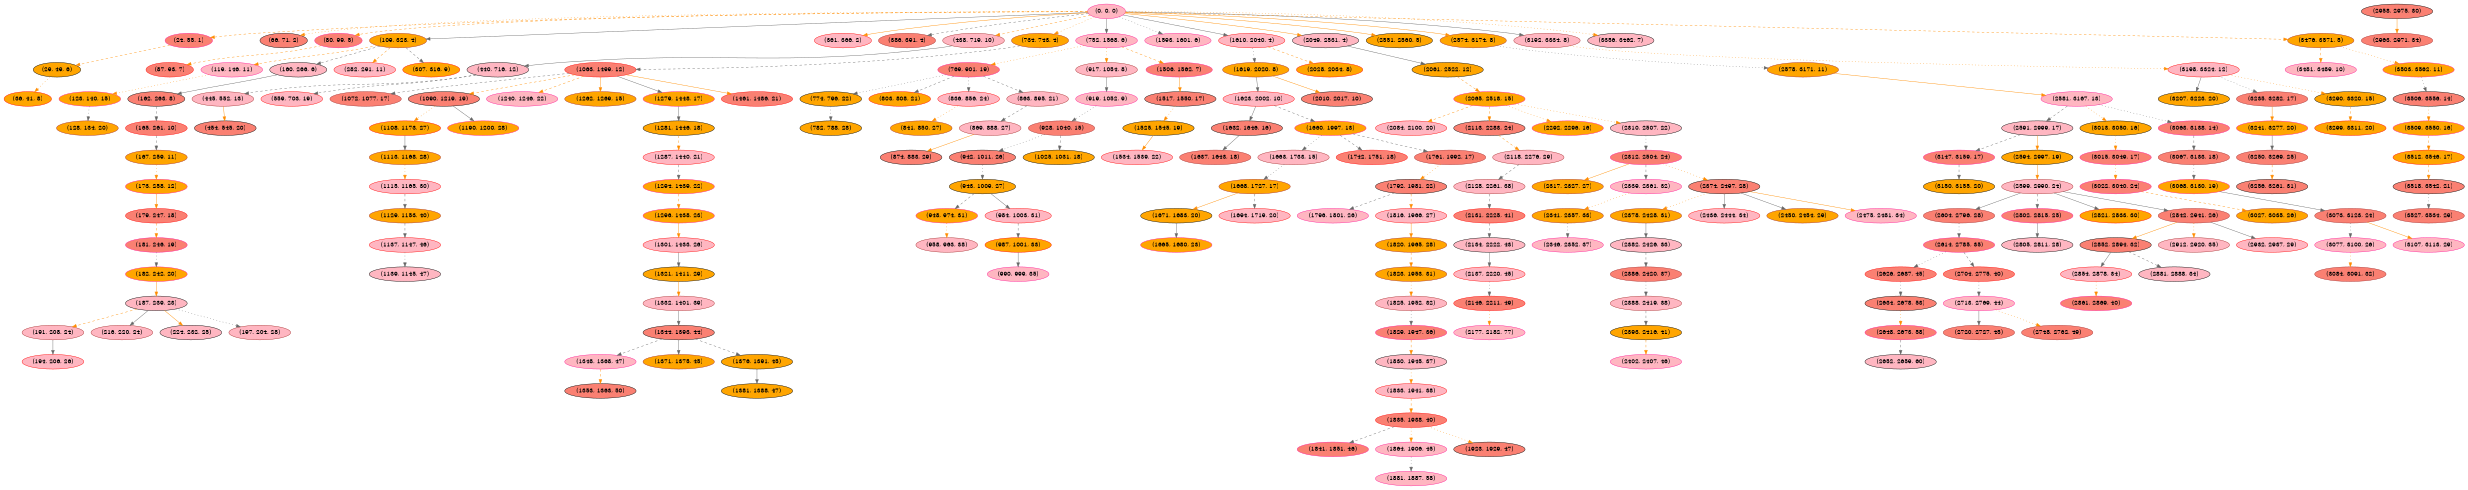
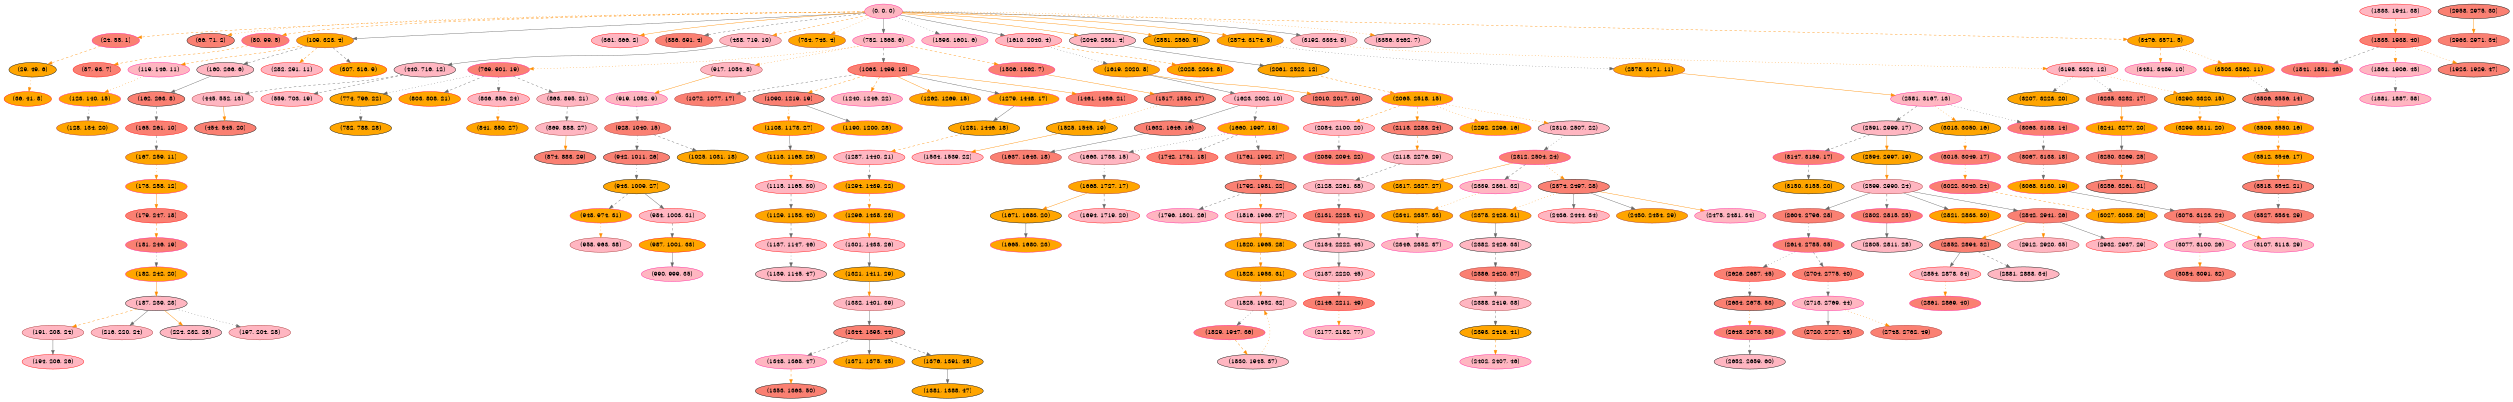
(830, 64) -> (884, 53)
(1107, 82) -> (686, 84)
(2199, 82) -> (2064, 83)
none -> (1339, 157)
(1411, 374) -> (1270, 336)
